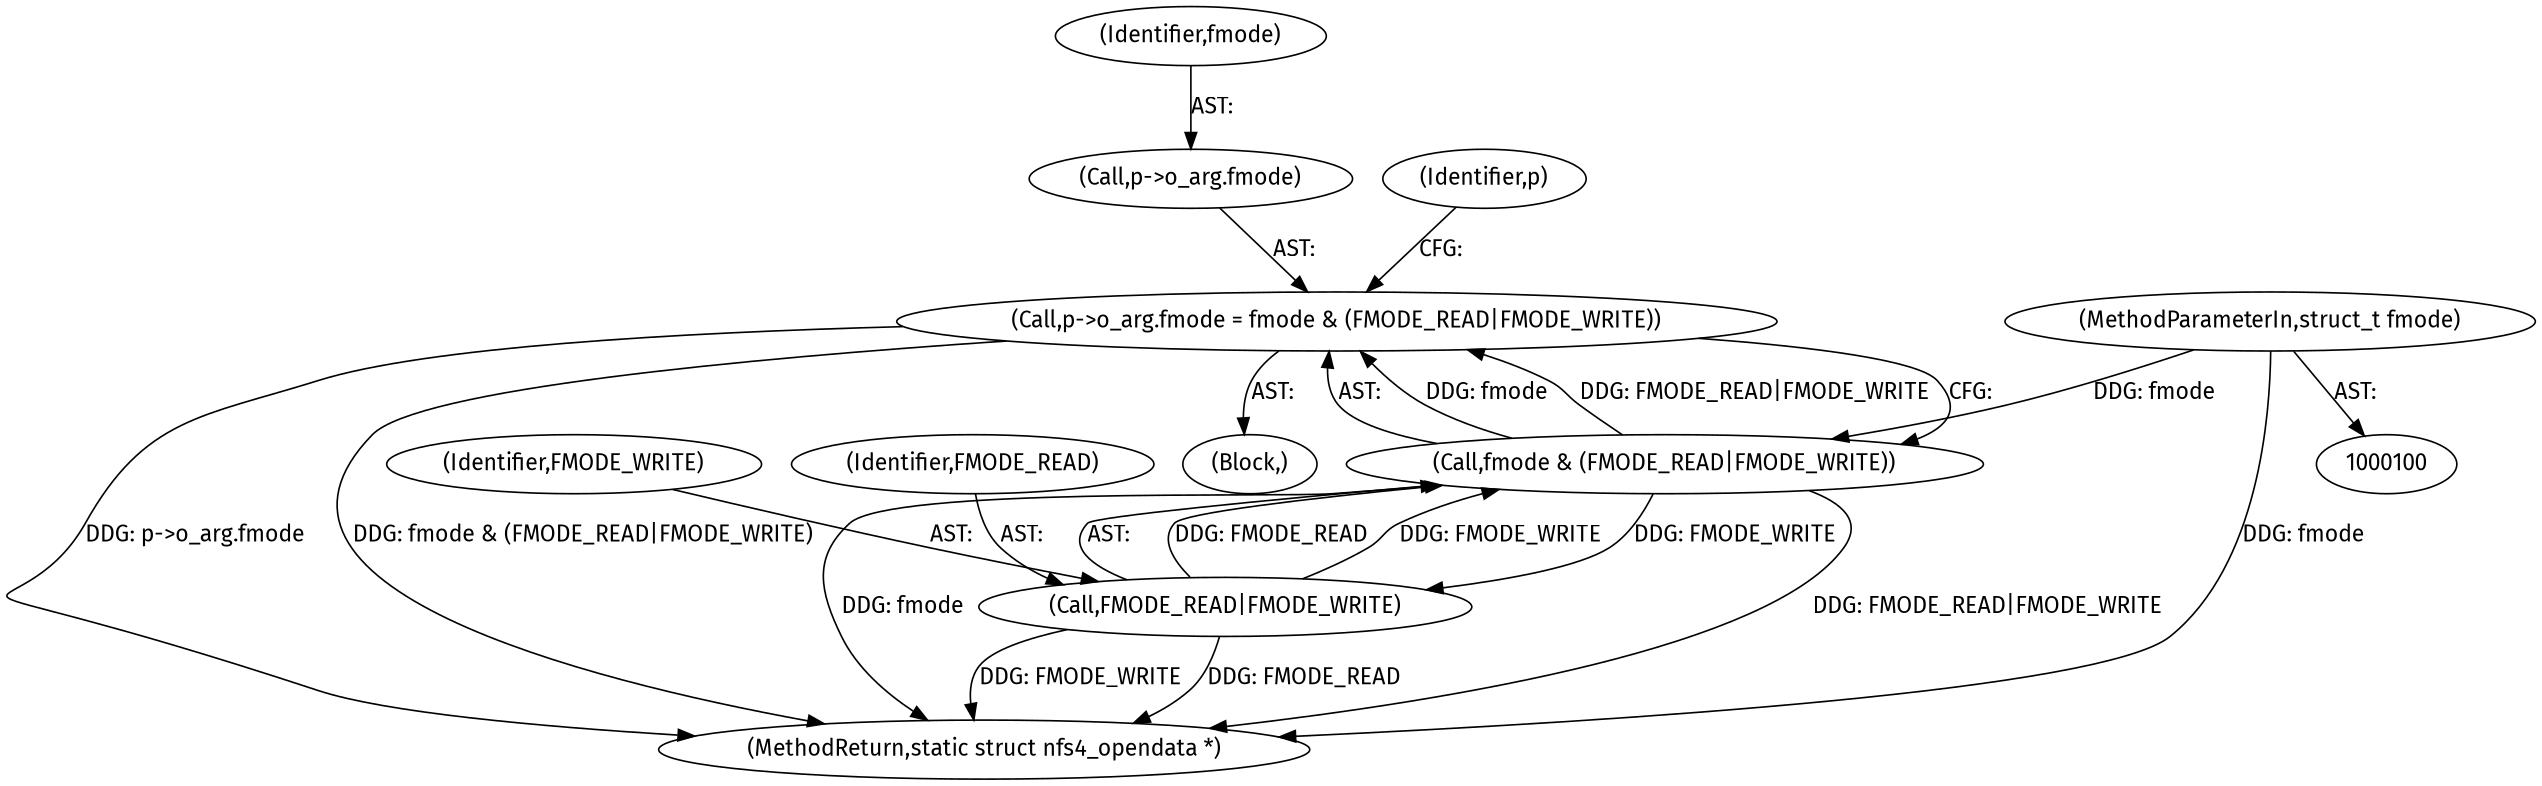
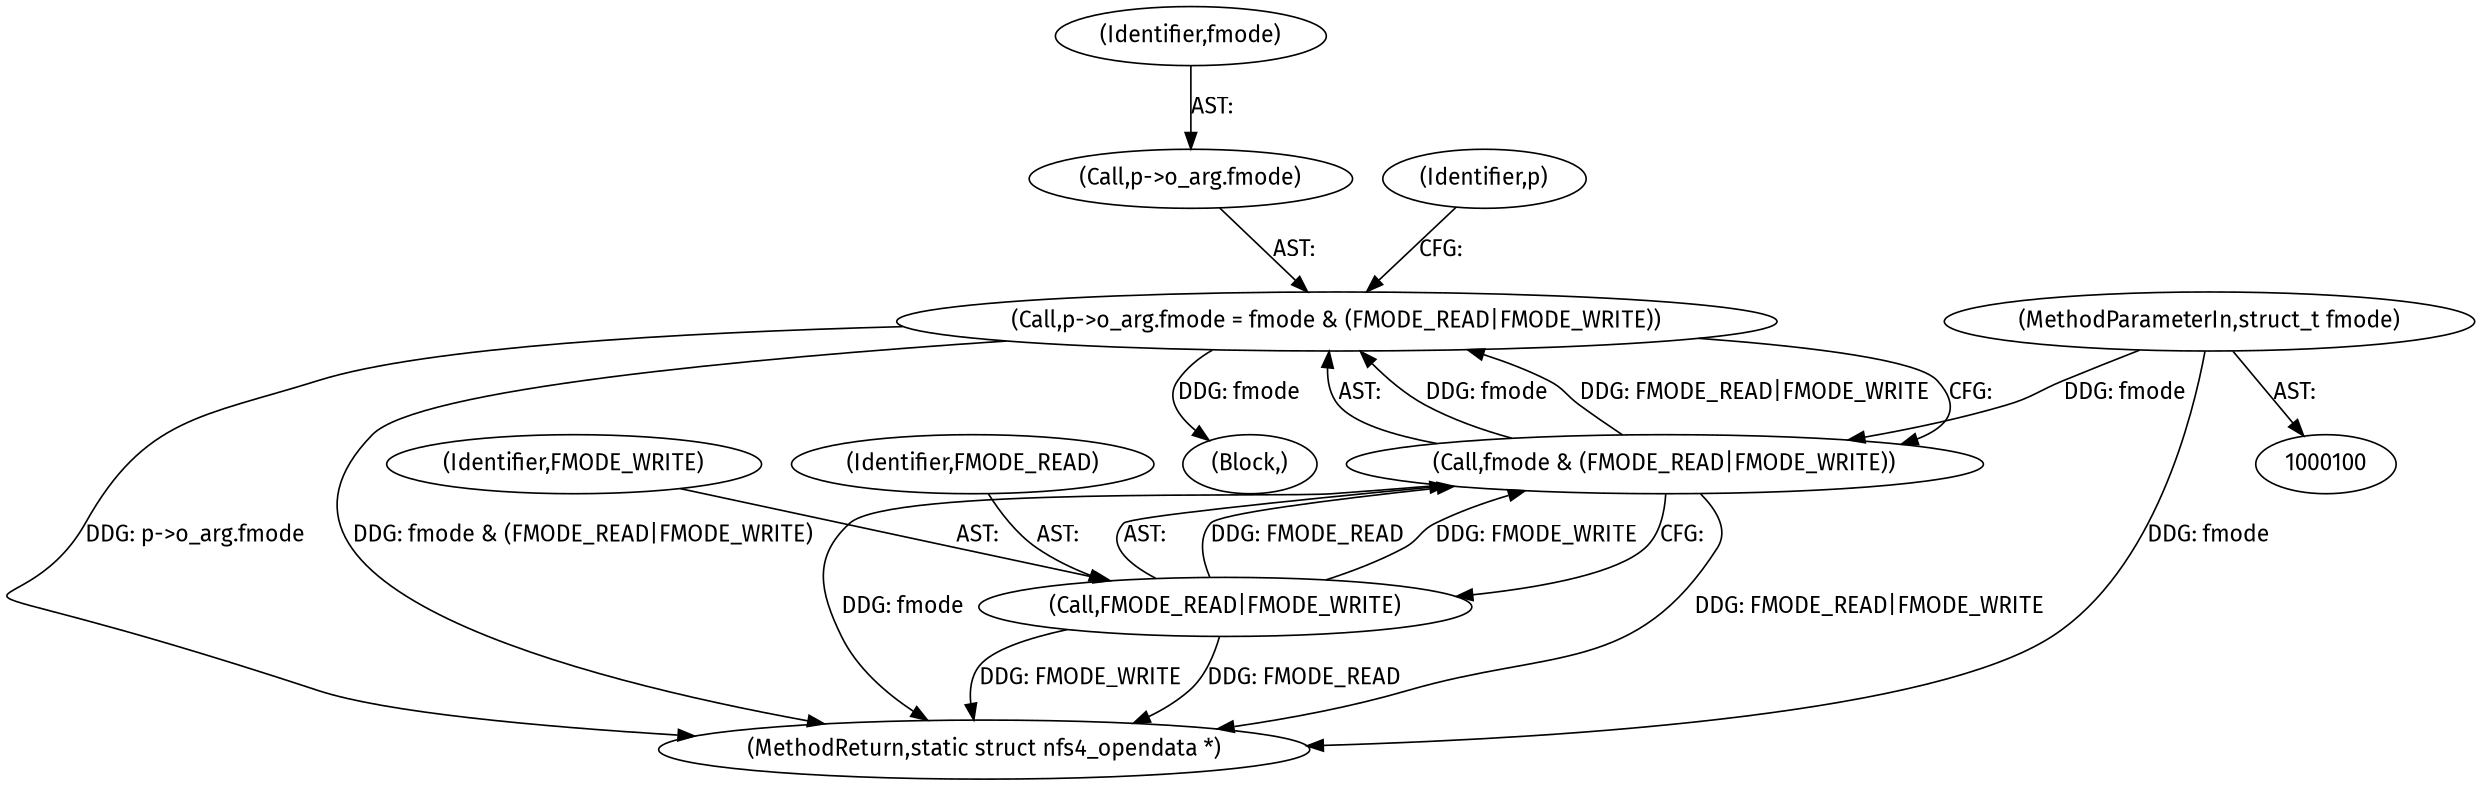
(1276, 393) -> (1239, 393)
(1735, 536) -> (1685, 536)
